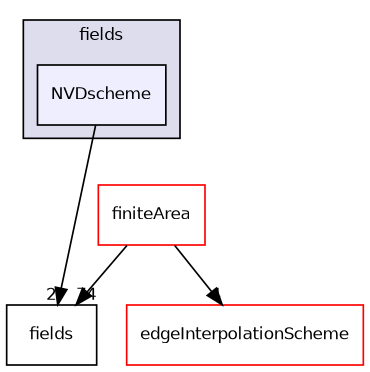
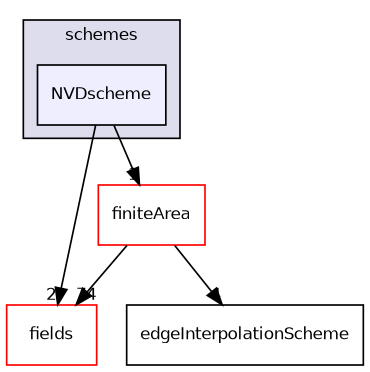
(102, 36) -> (102, 36)
none -> (124, 148)
(52, 335) -> (52, 335)
(245, 335) -> (245, 335)
